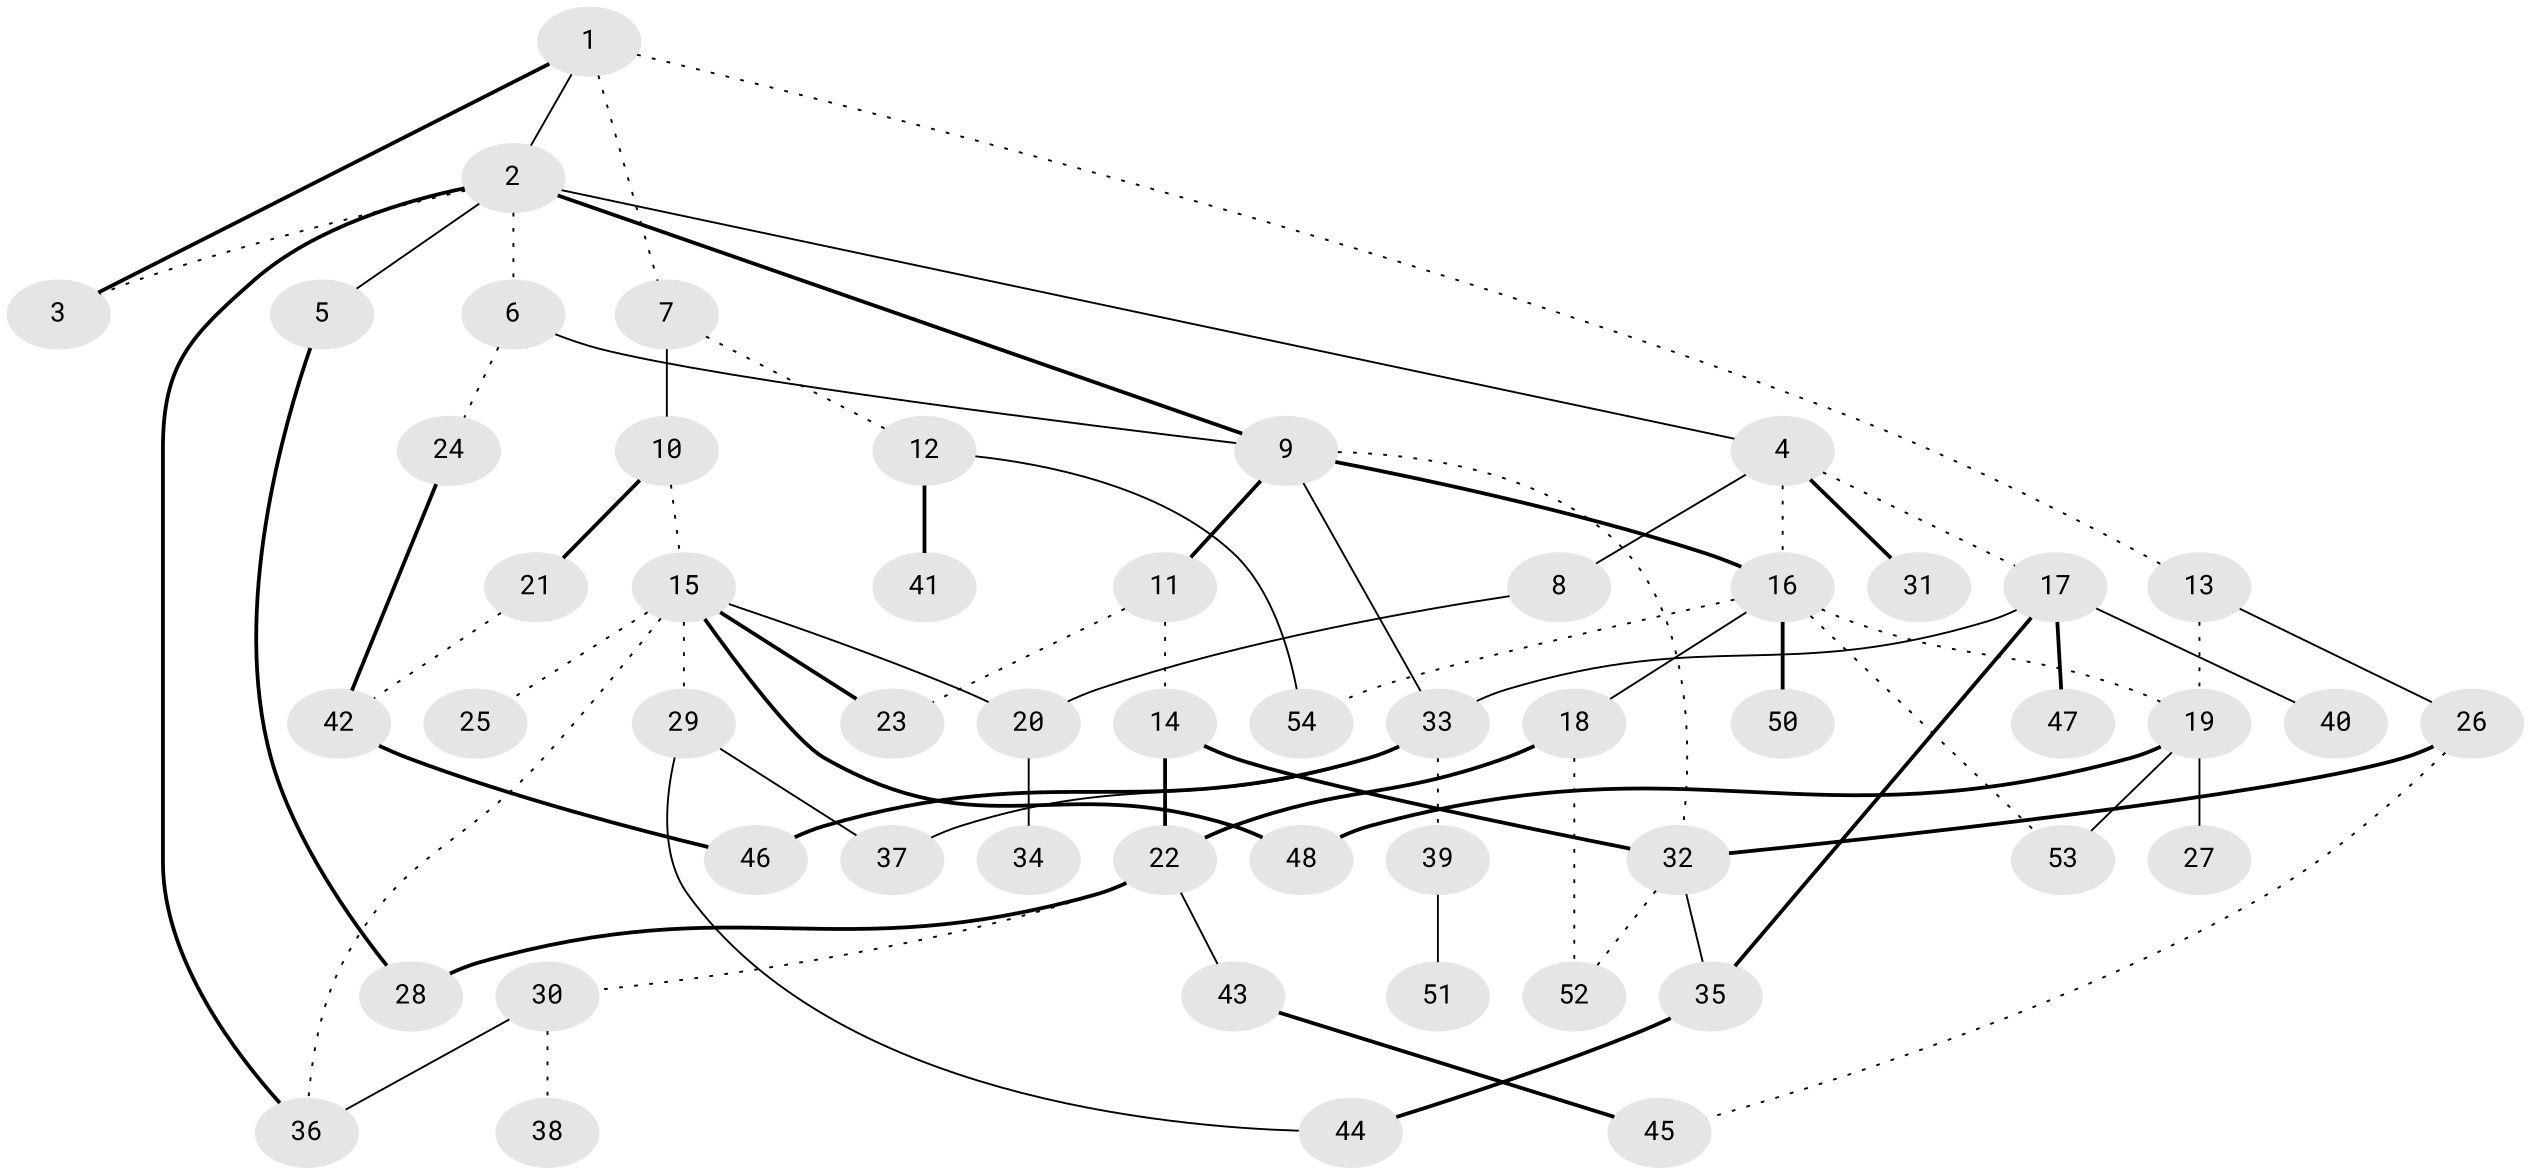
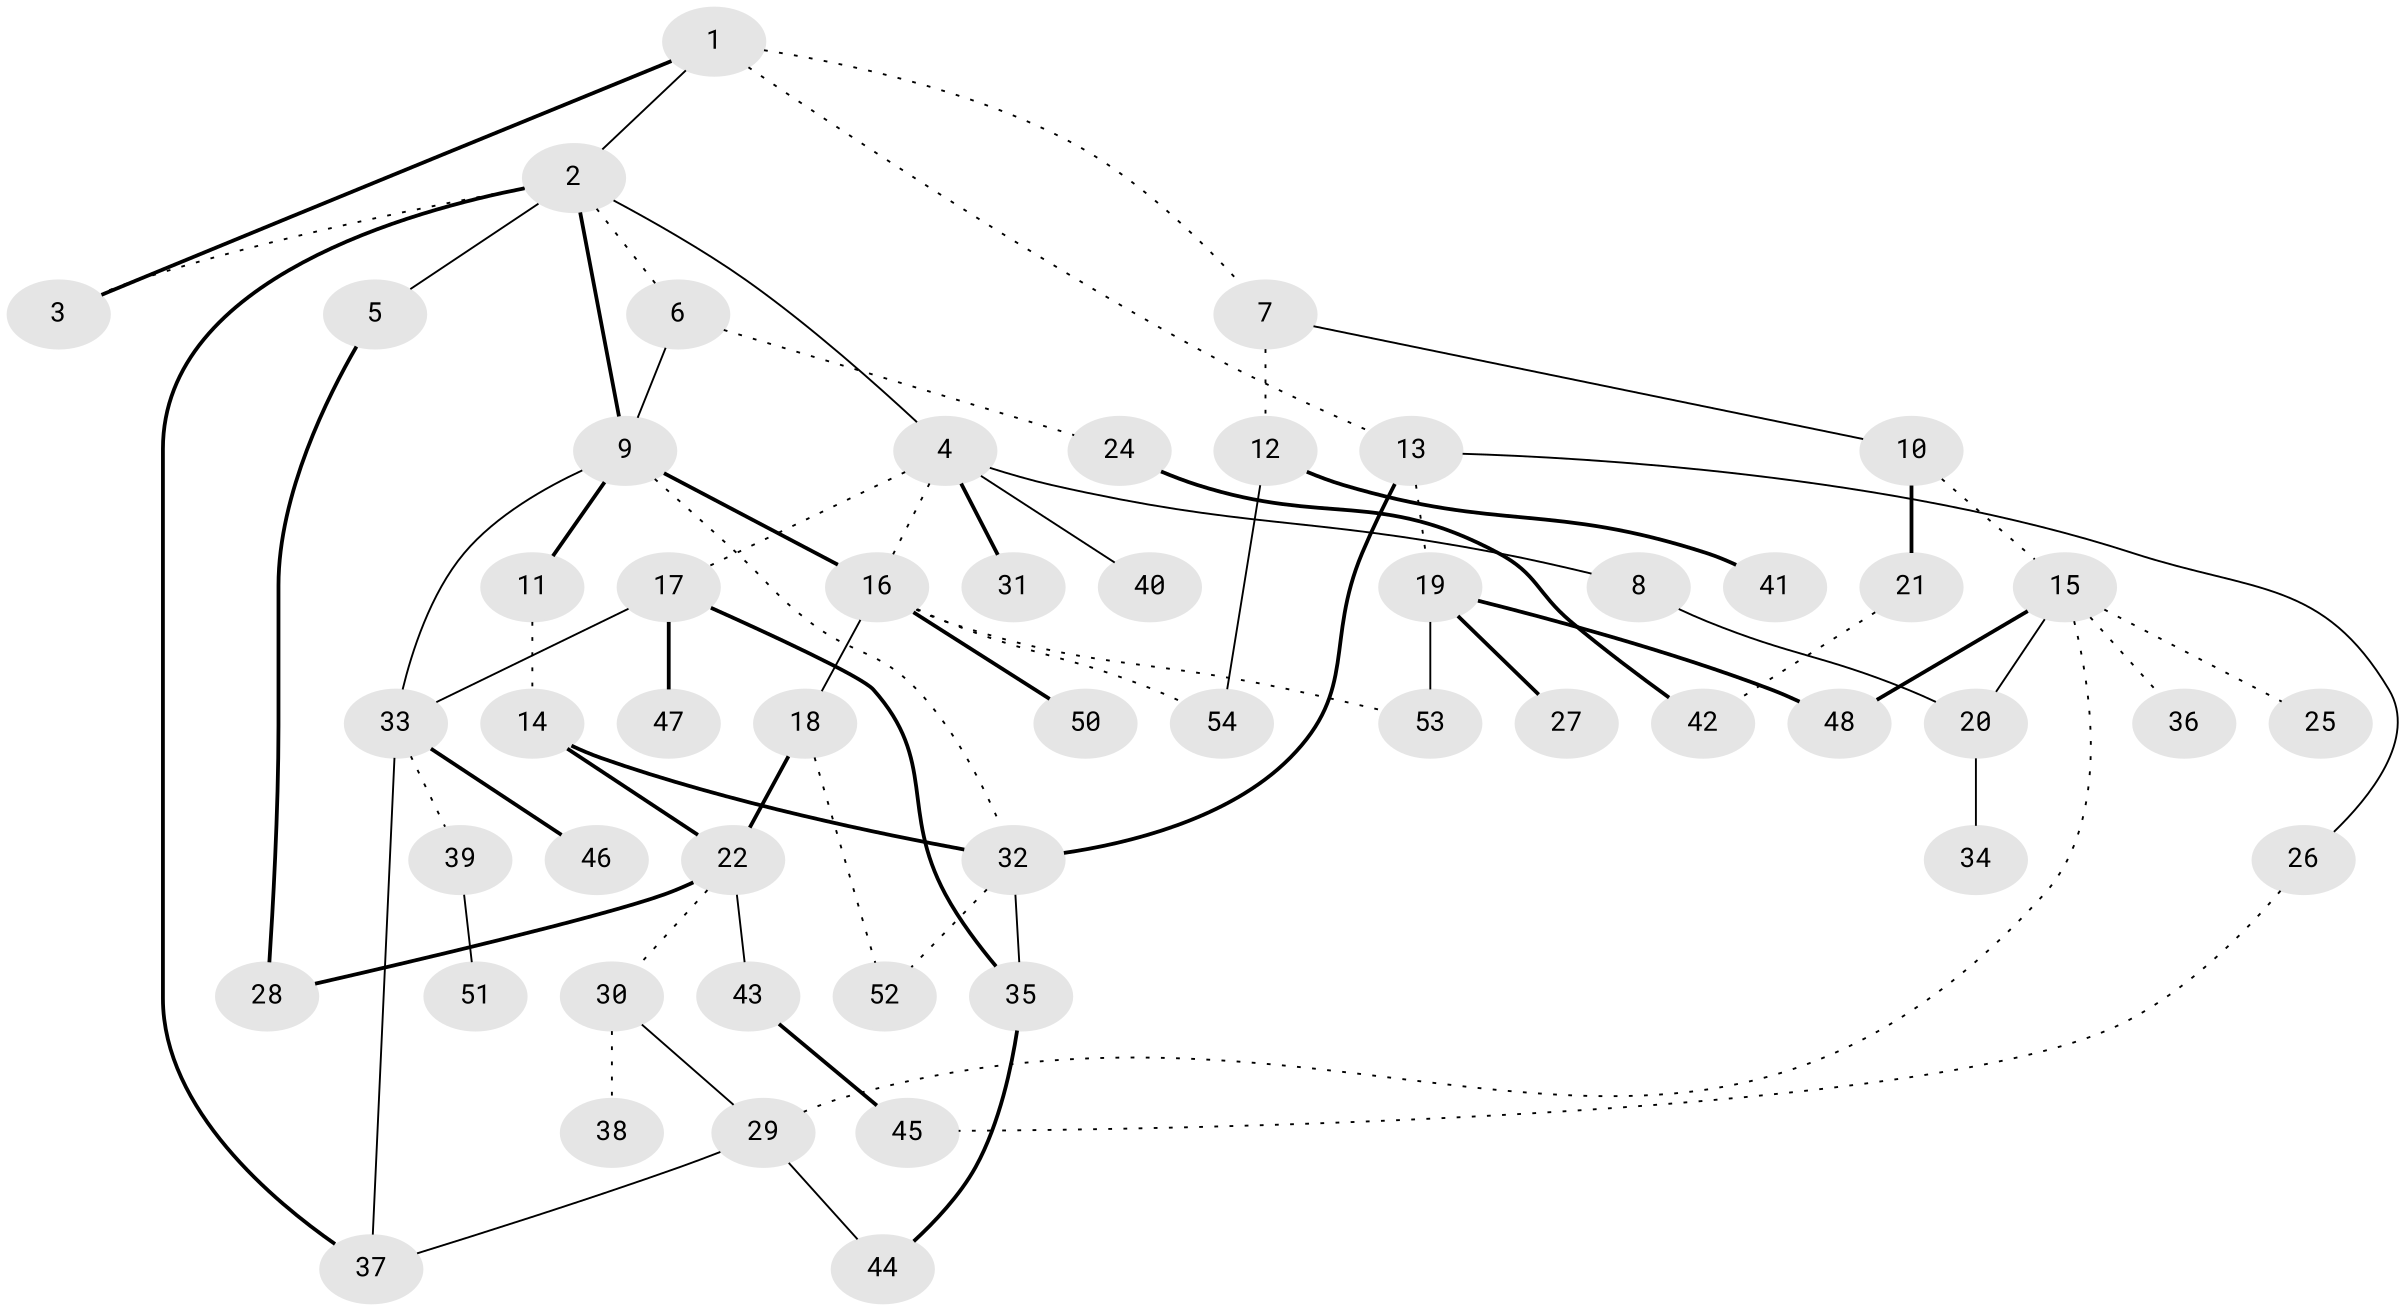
(163, 576) -> (163, 639)
(2186, 651) -> (1048, 519)
(1982, 654) -> none
(892, 724) -> none
(2199, 784) -> (1498, 655)
(542, 802) -> none
(2084, 813) -> (1306, 739)
(428, 1065) -> (688, 1065)
